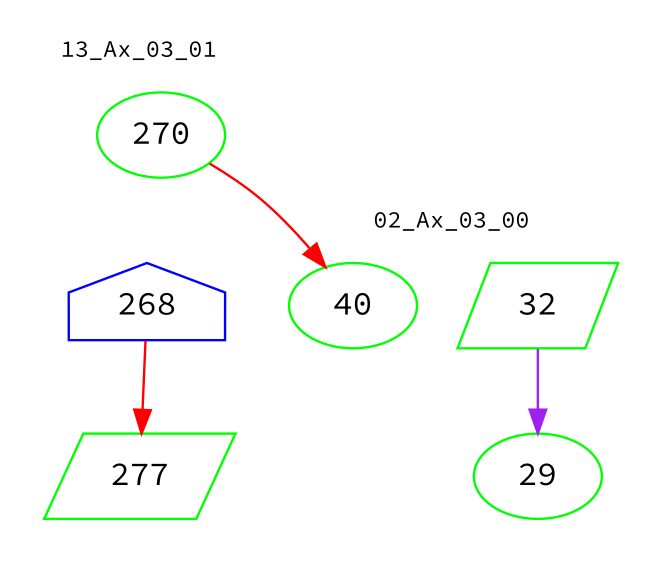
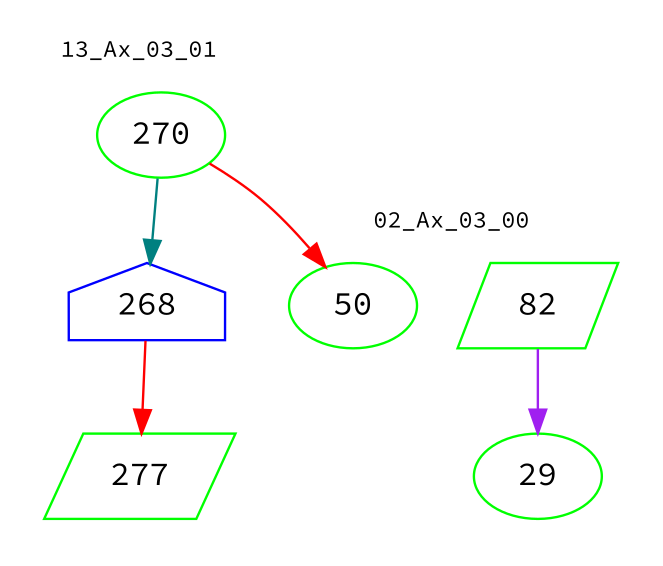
none -> (155, 209)
(353, 306) -> (353, 306)
(538, 306) -> (538, 306)
